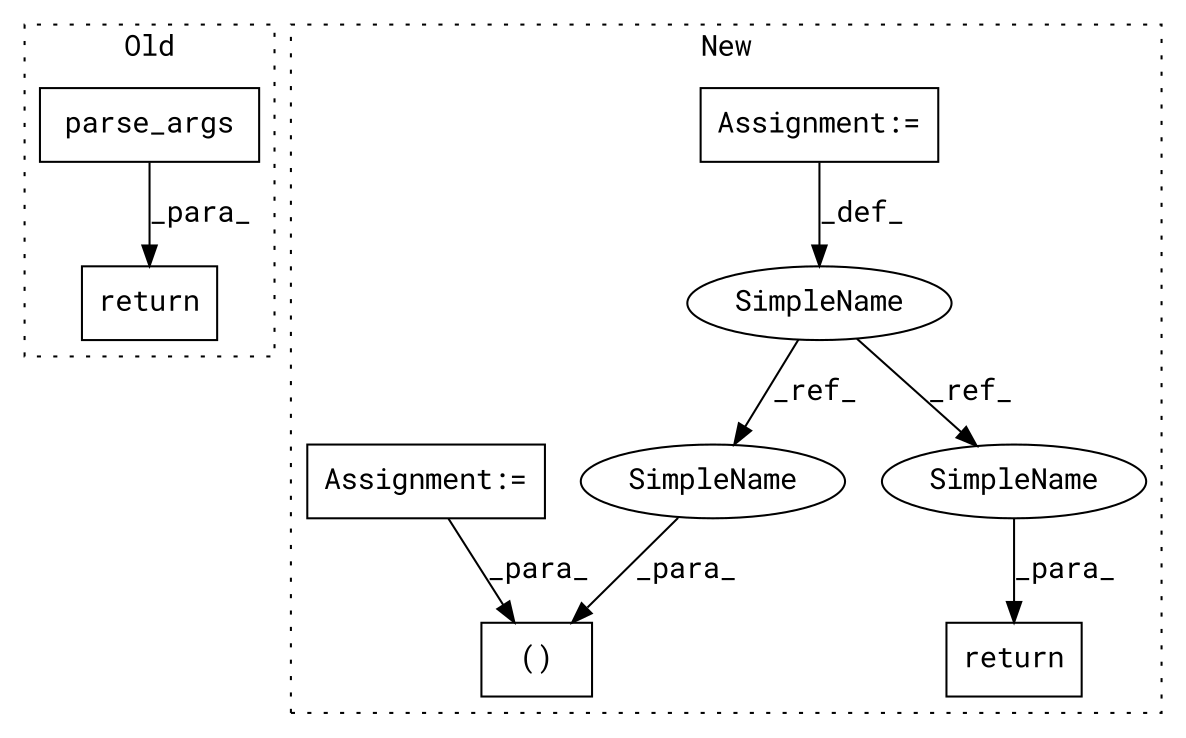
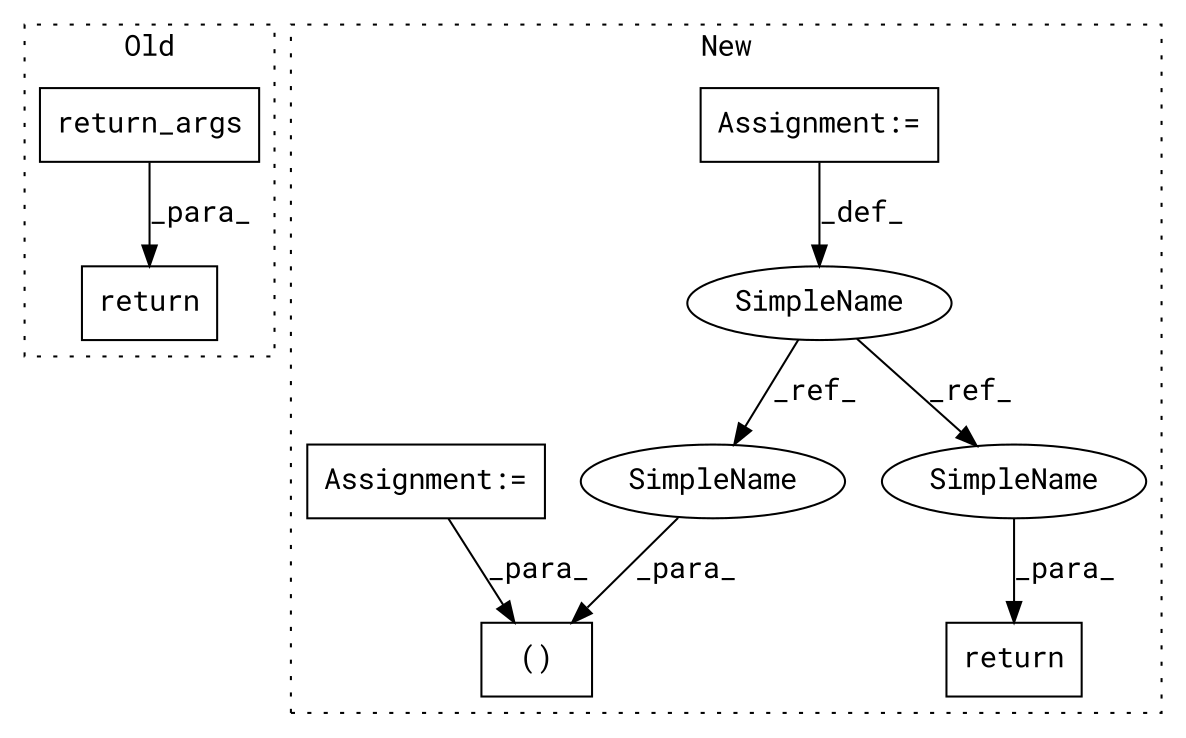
(150, 125) -> (150, 125)
